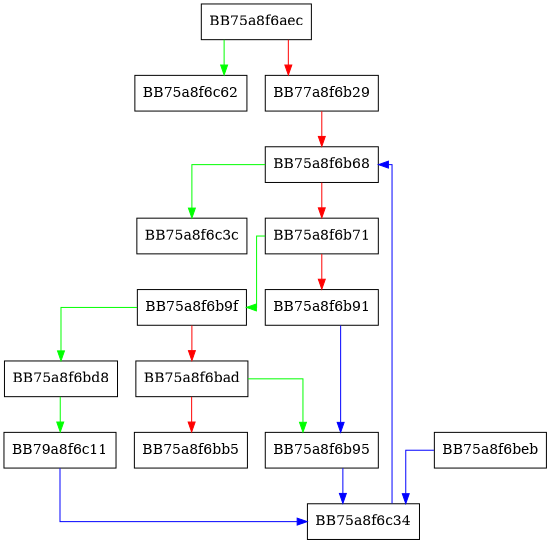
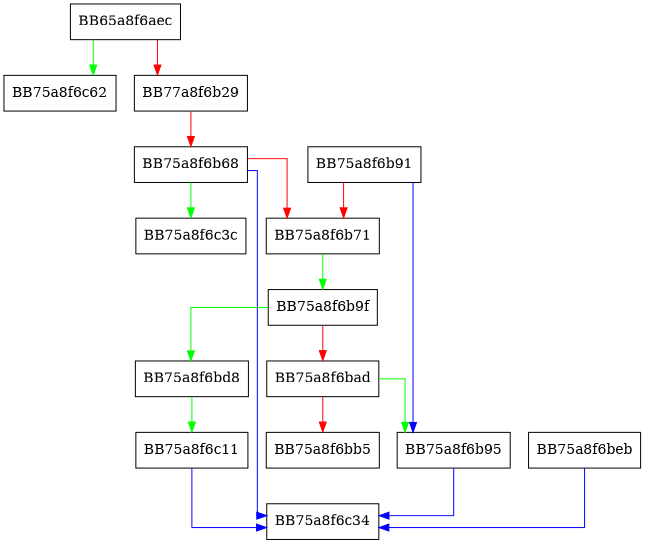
(256, 22) -> (125, 22)
(322, 267) -> (344, 195)
(392, 332) -> (257, 339)
(60, 450) -> (192, 450)
